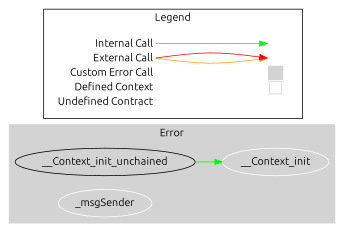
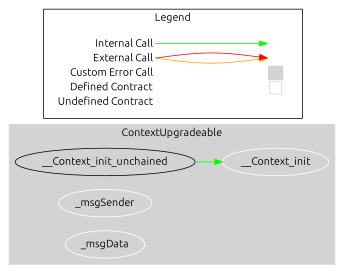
(114, 87) -> (112, 87)
(172, 133) -> (172, 133)
none -> (105, 244)
